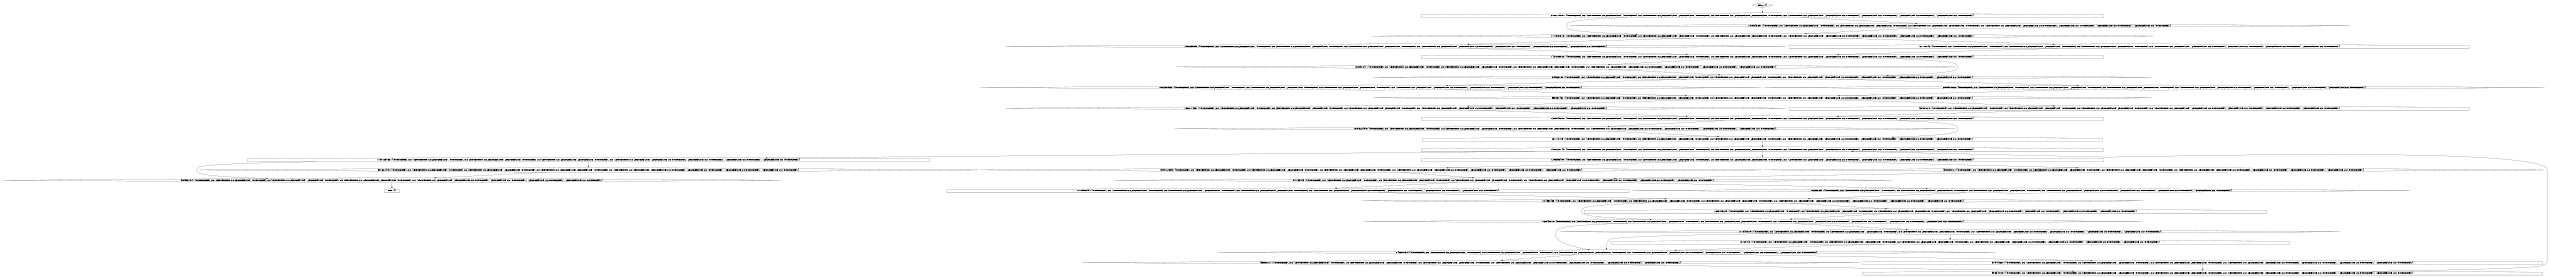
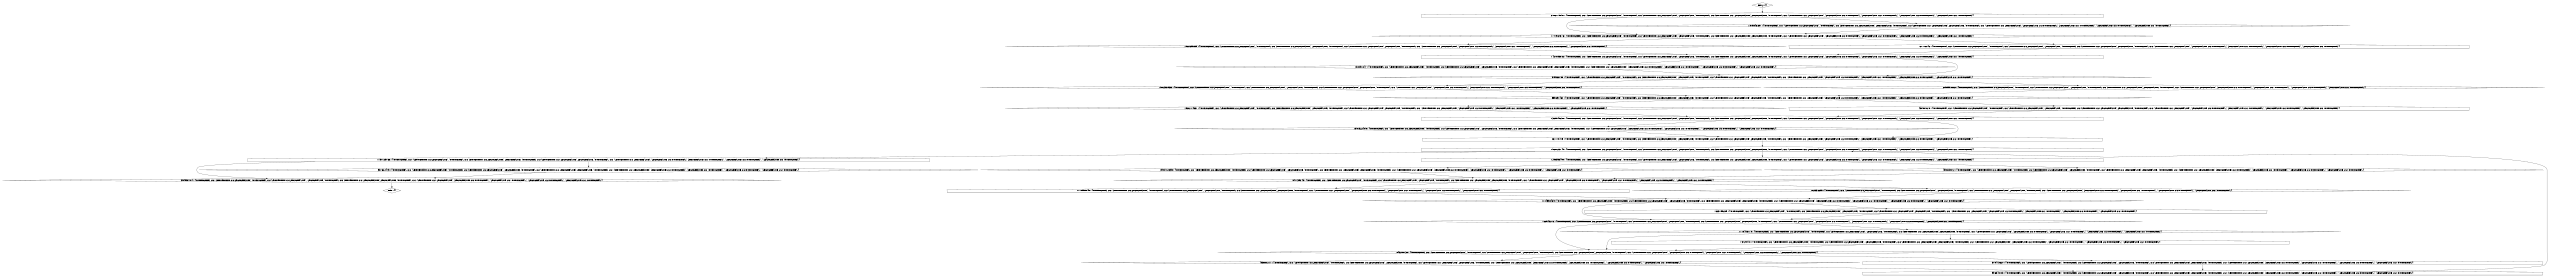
(392, 191) -> (392, 191)
